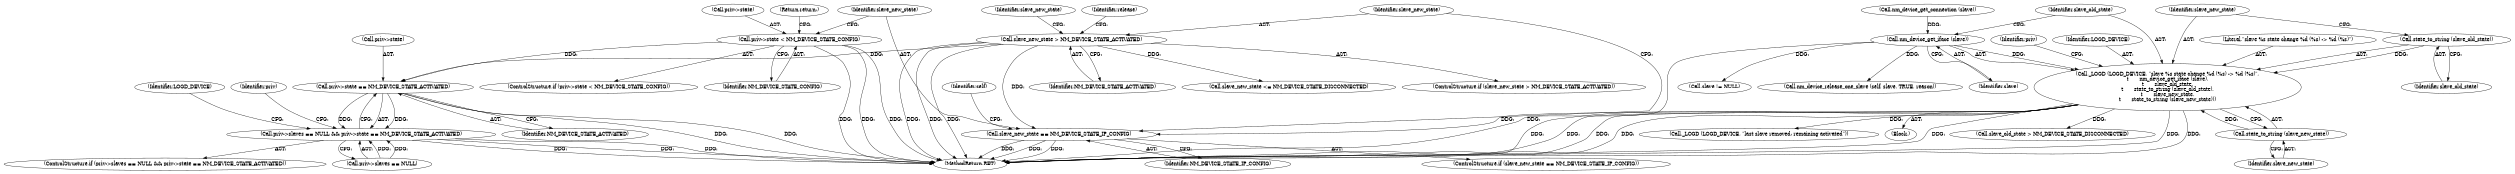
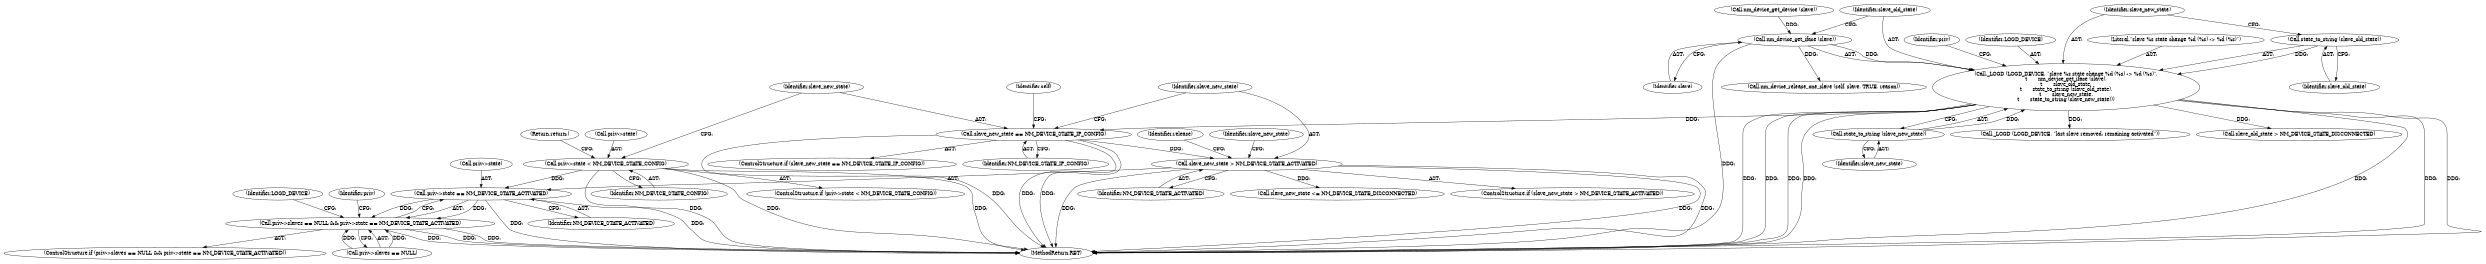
(1928, 10) -> (1774, 10)
(878, 55) -> (954, 179)
(1003, 84) -> (1145, 148)
(1715, 87) -> none
(1901, 134) -> none
